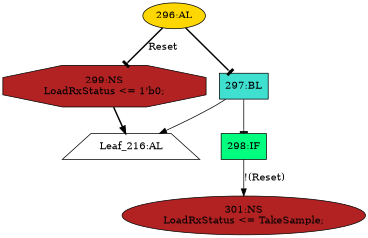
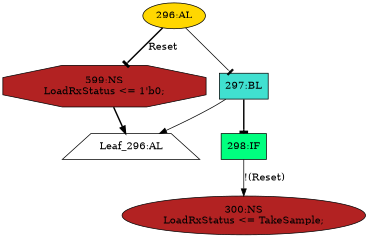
(207, 49) -> (207, 49)
(104, 86) -> (104, 86)
(244, 115) -> (244, 115)
(131, 146) -> (131, 146)
(244, 215) -> (244, 215)
